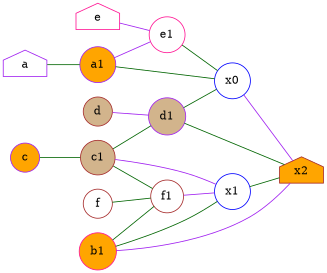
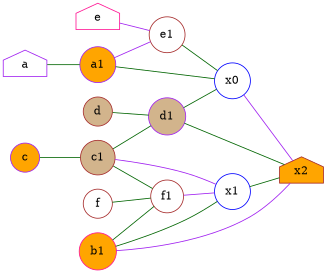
(167, 35) -> (167, 35)
(131, 114) -> (131, 114)
